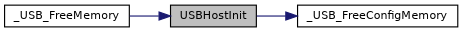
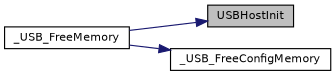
(271, 16) -> (144, 47)
